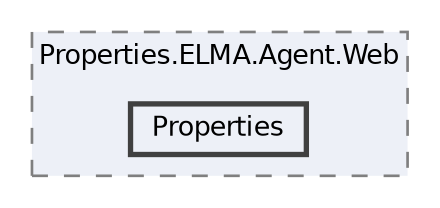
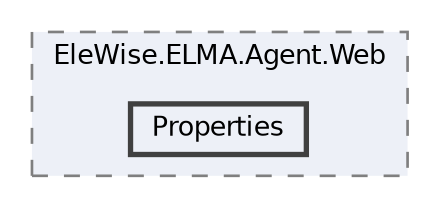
(220, 57) -> (220, 57)
